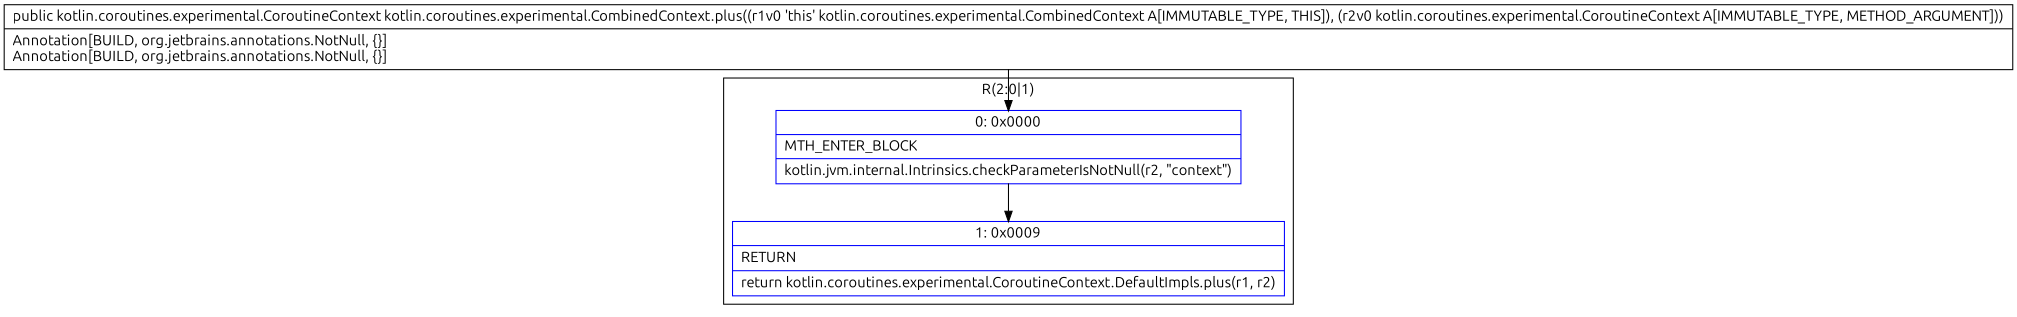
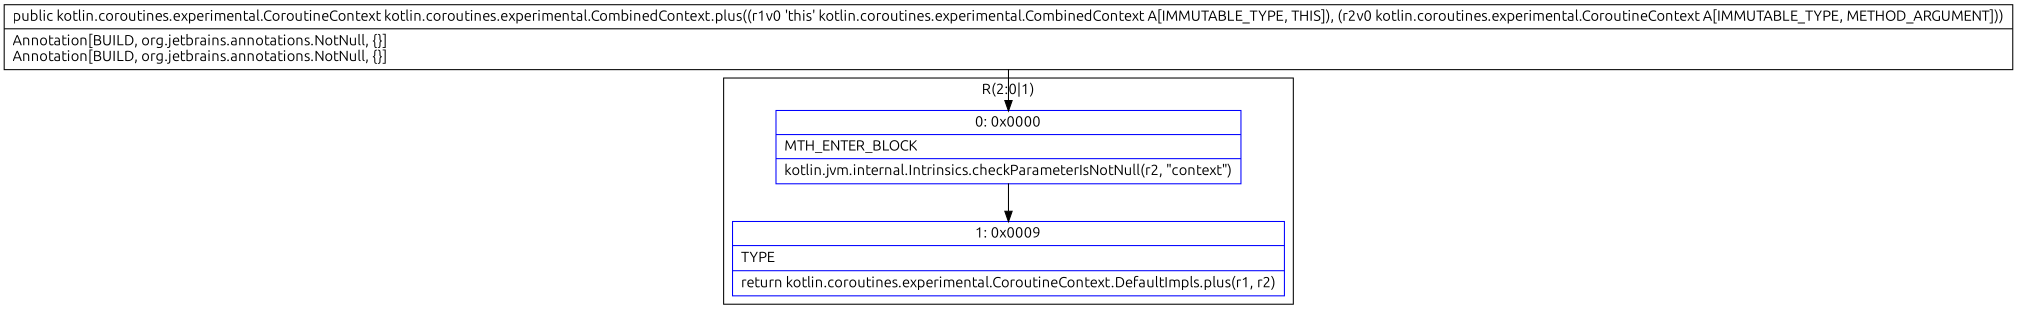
(769, 258) -> (758, 258)
